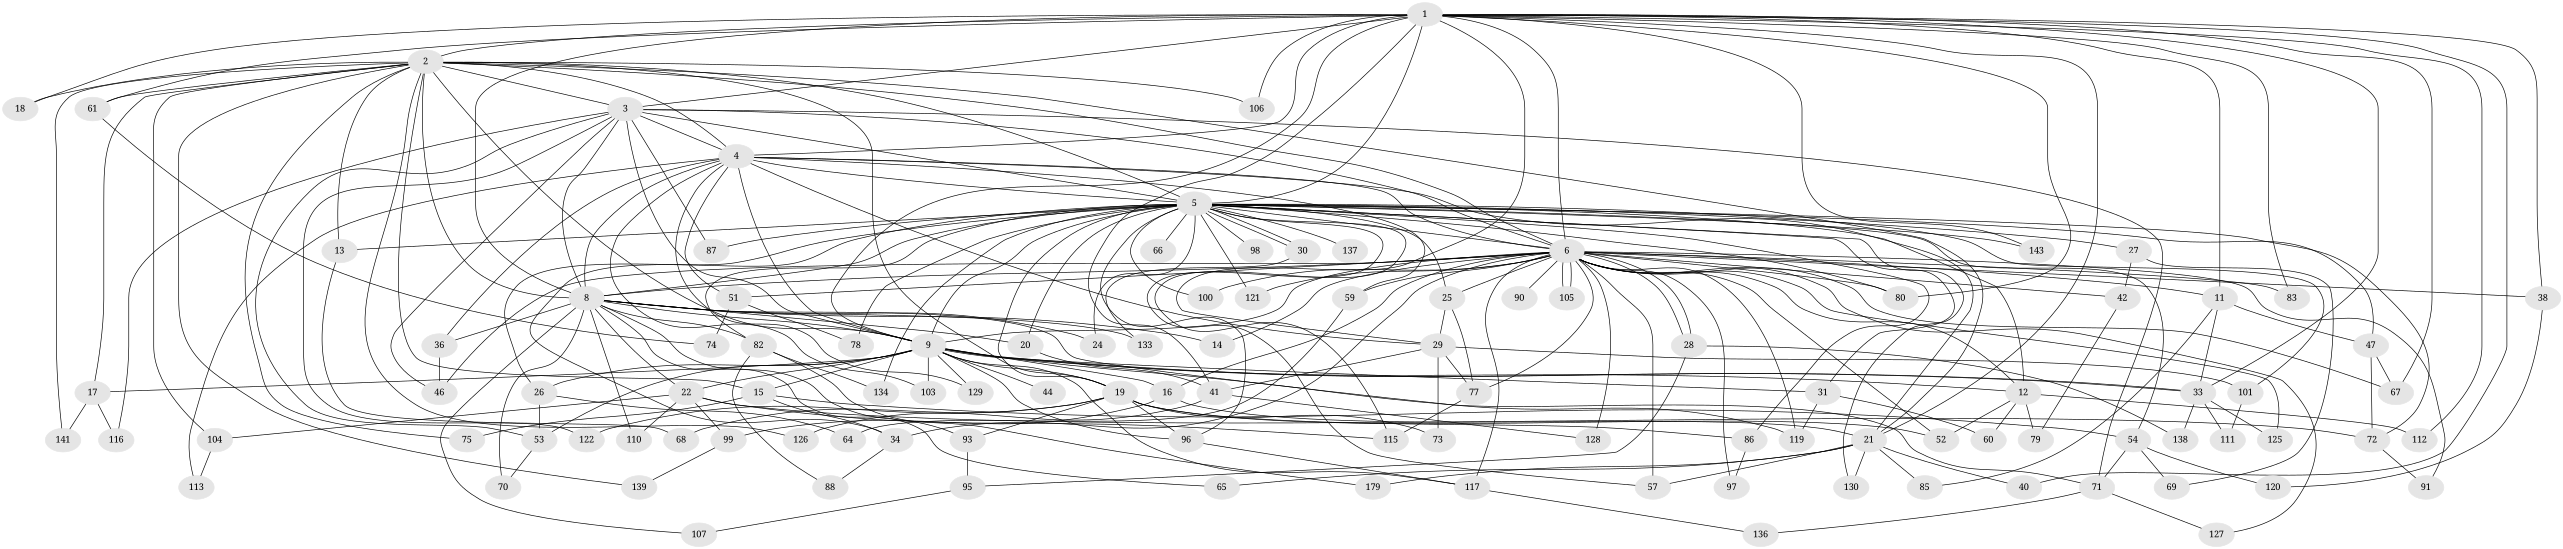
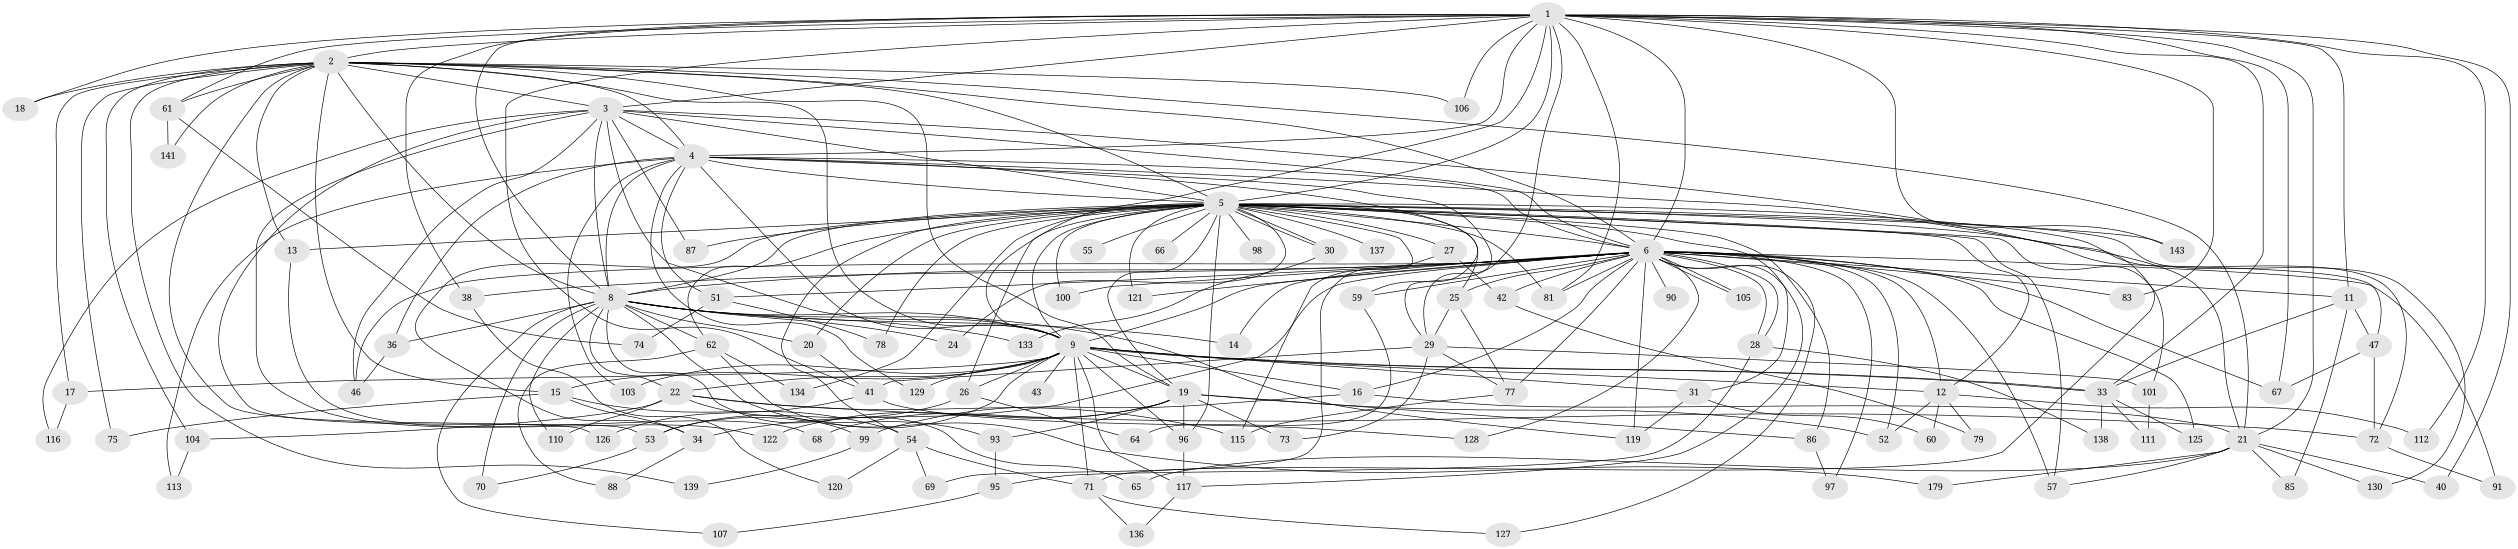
none -> (1088, 251)
(1901, 298) -> (1549, 298)
(759, 346) -> (711, 346)
(1048, 393) -> (1037, 393)
(78, 417) -> (168, 133)
